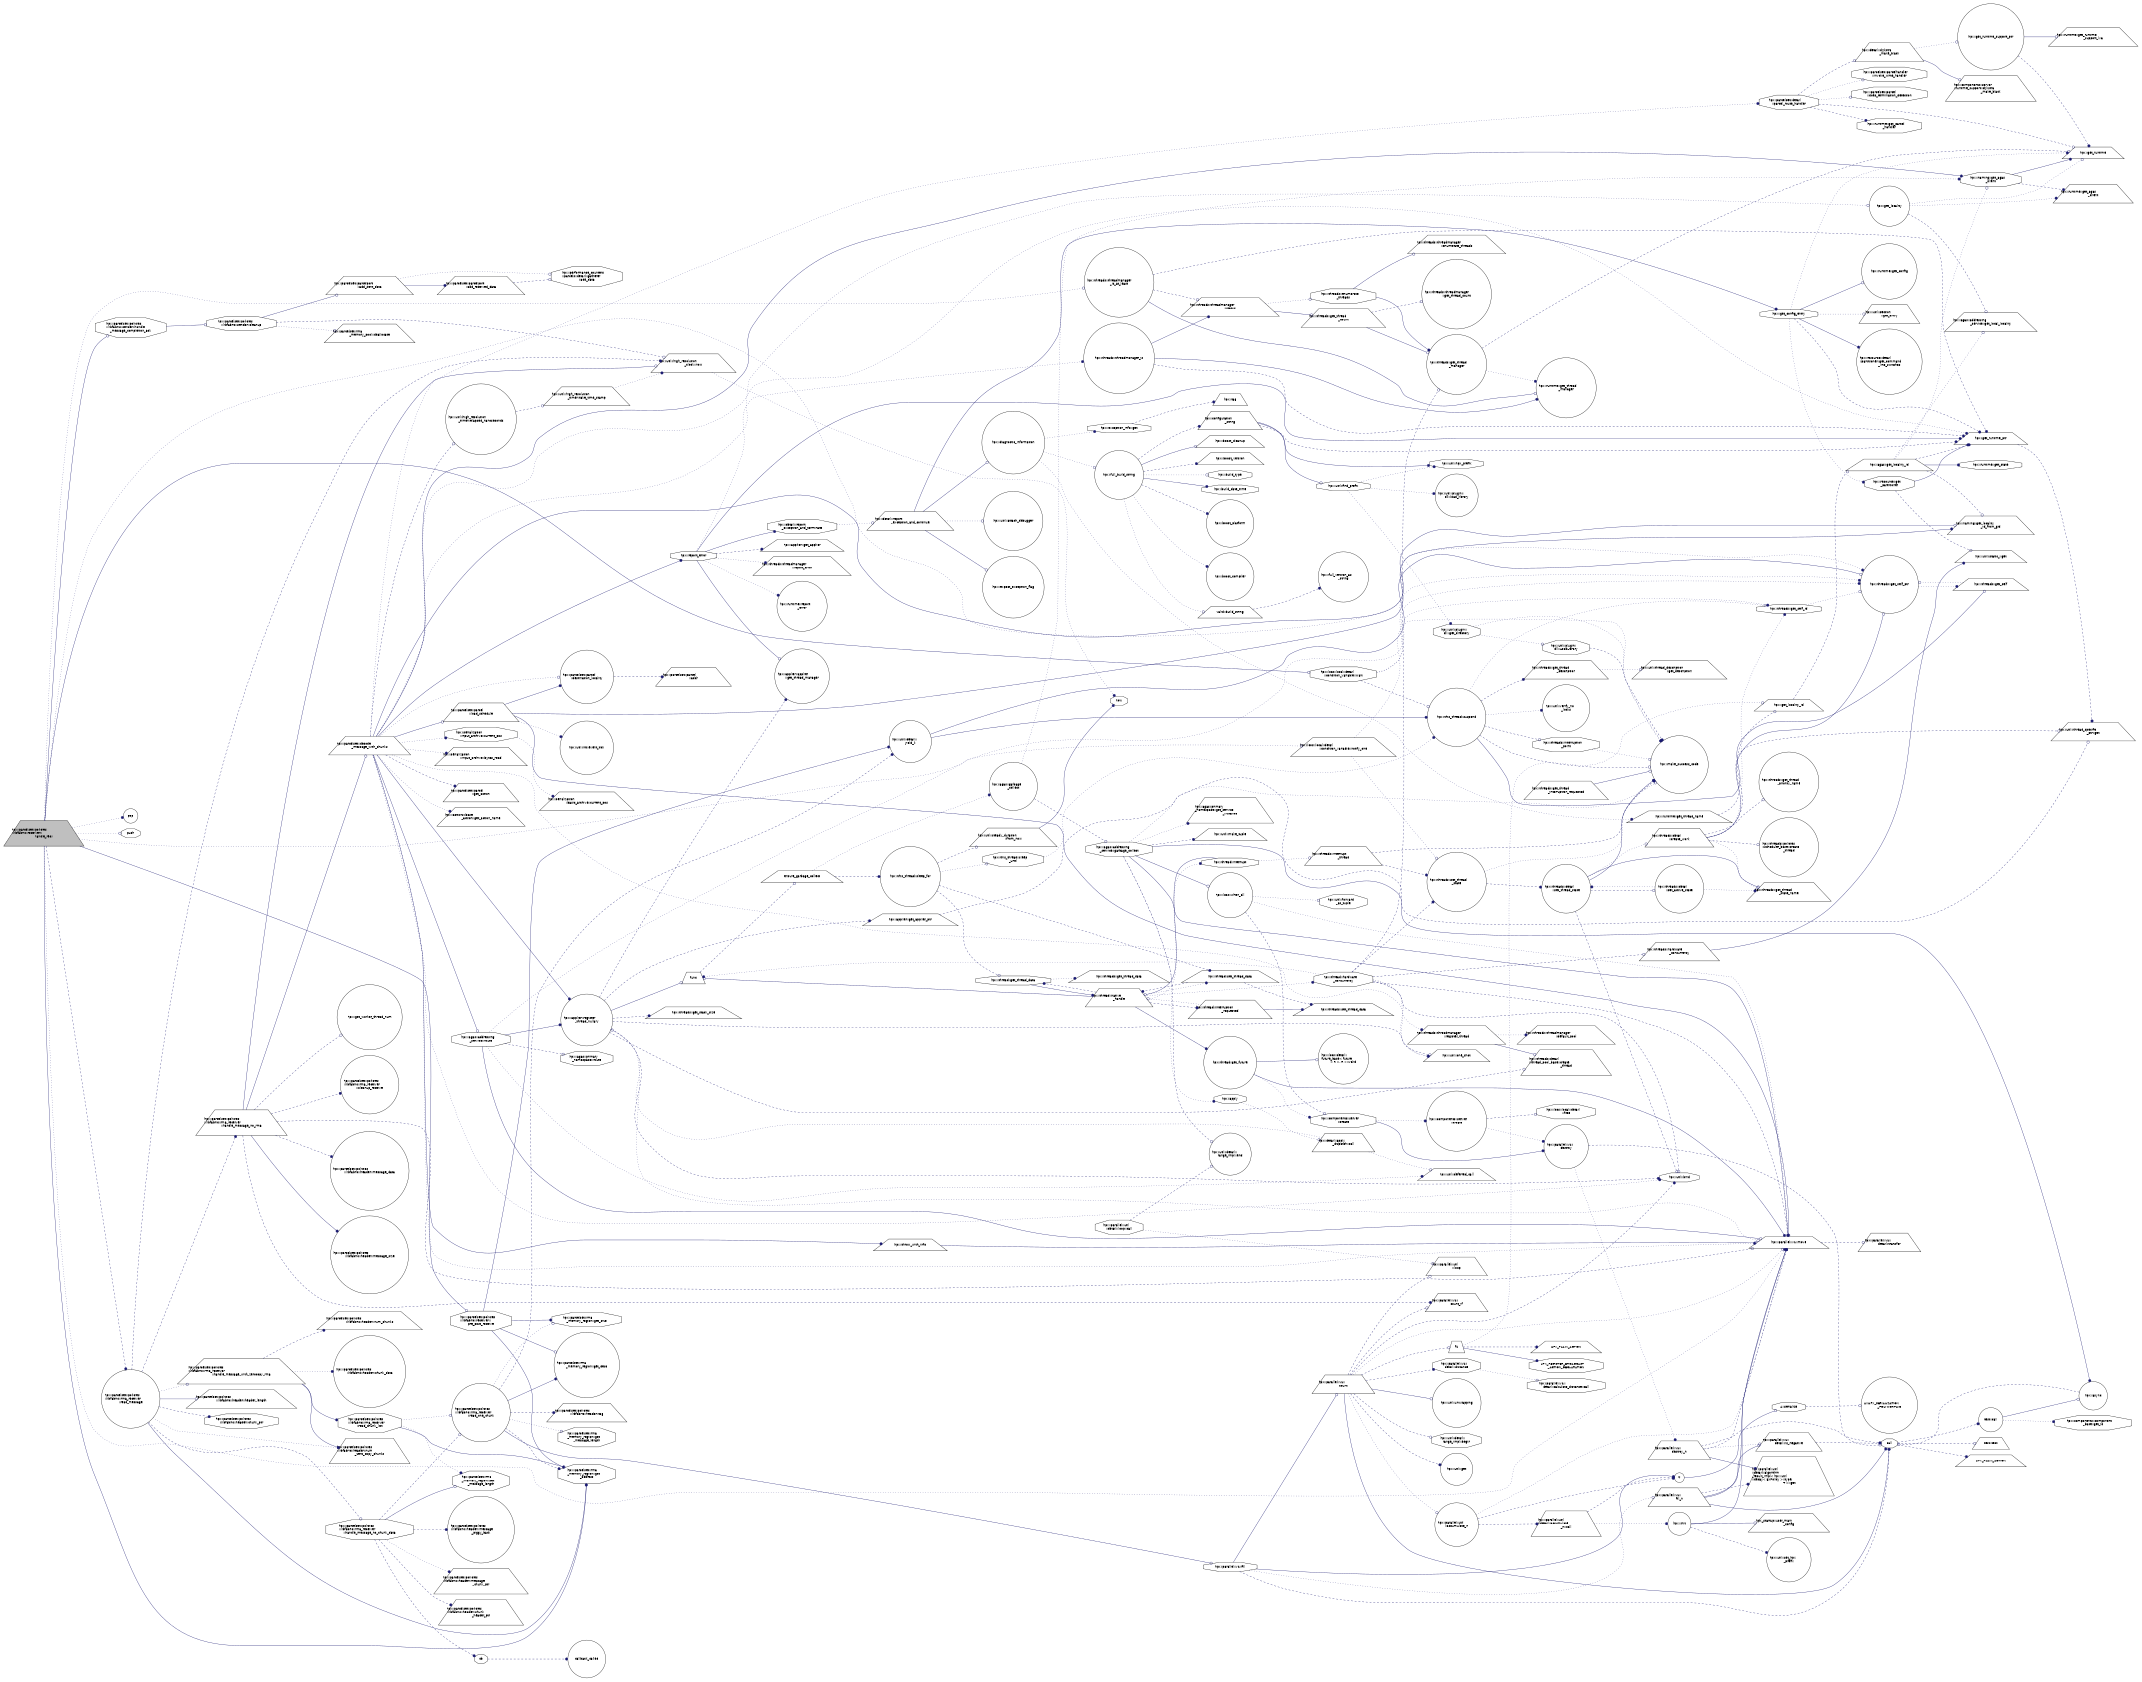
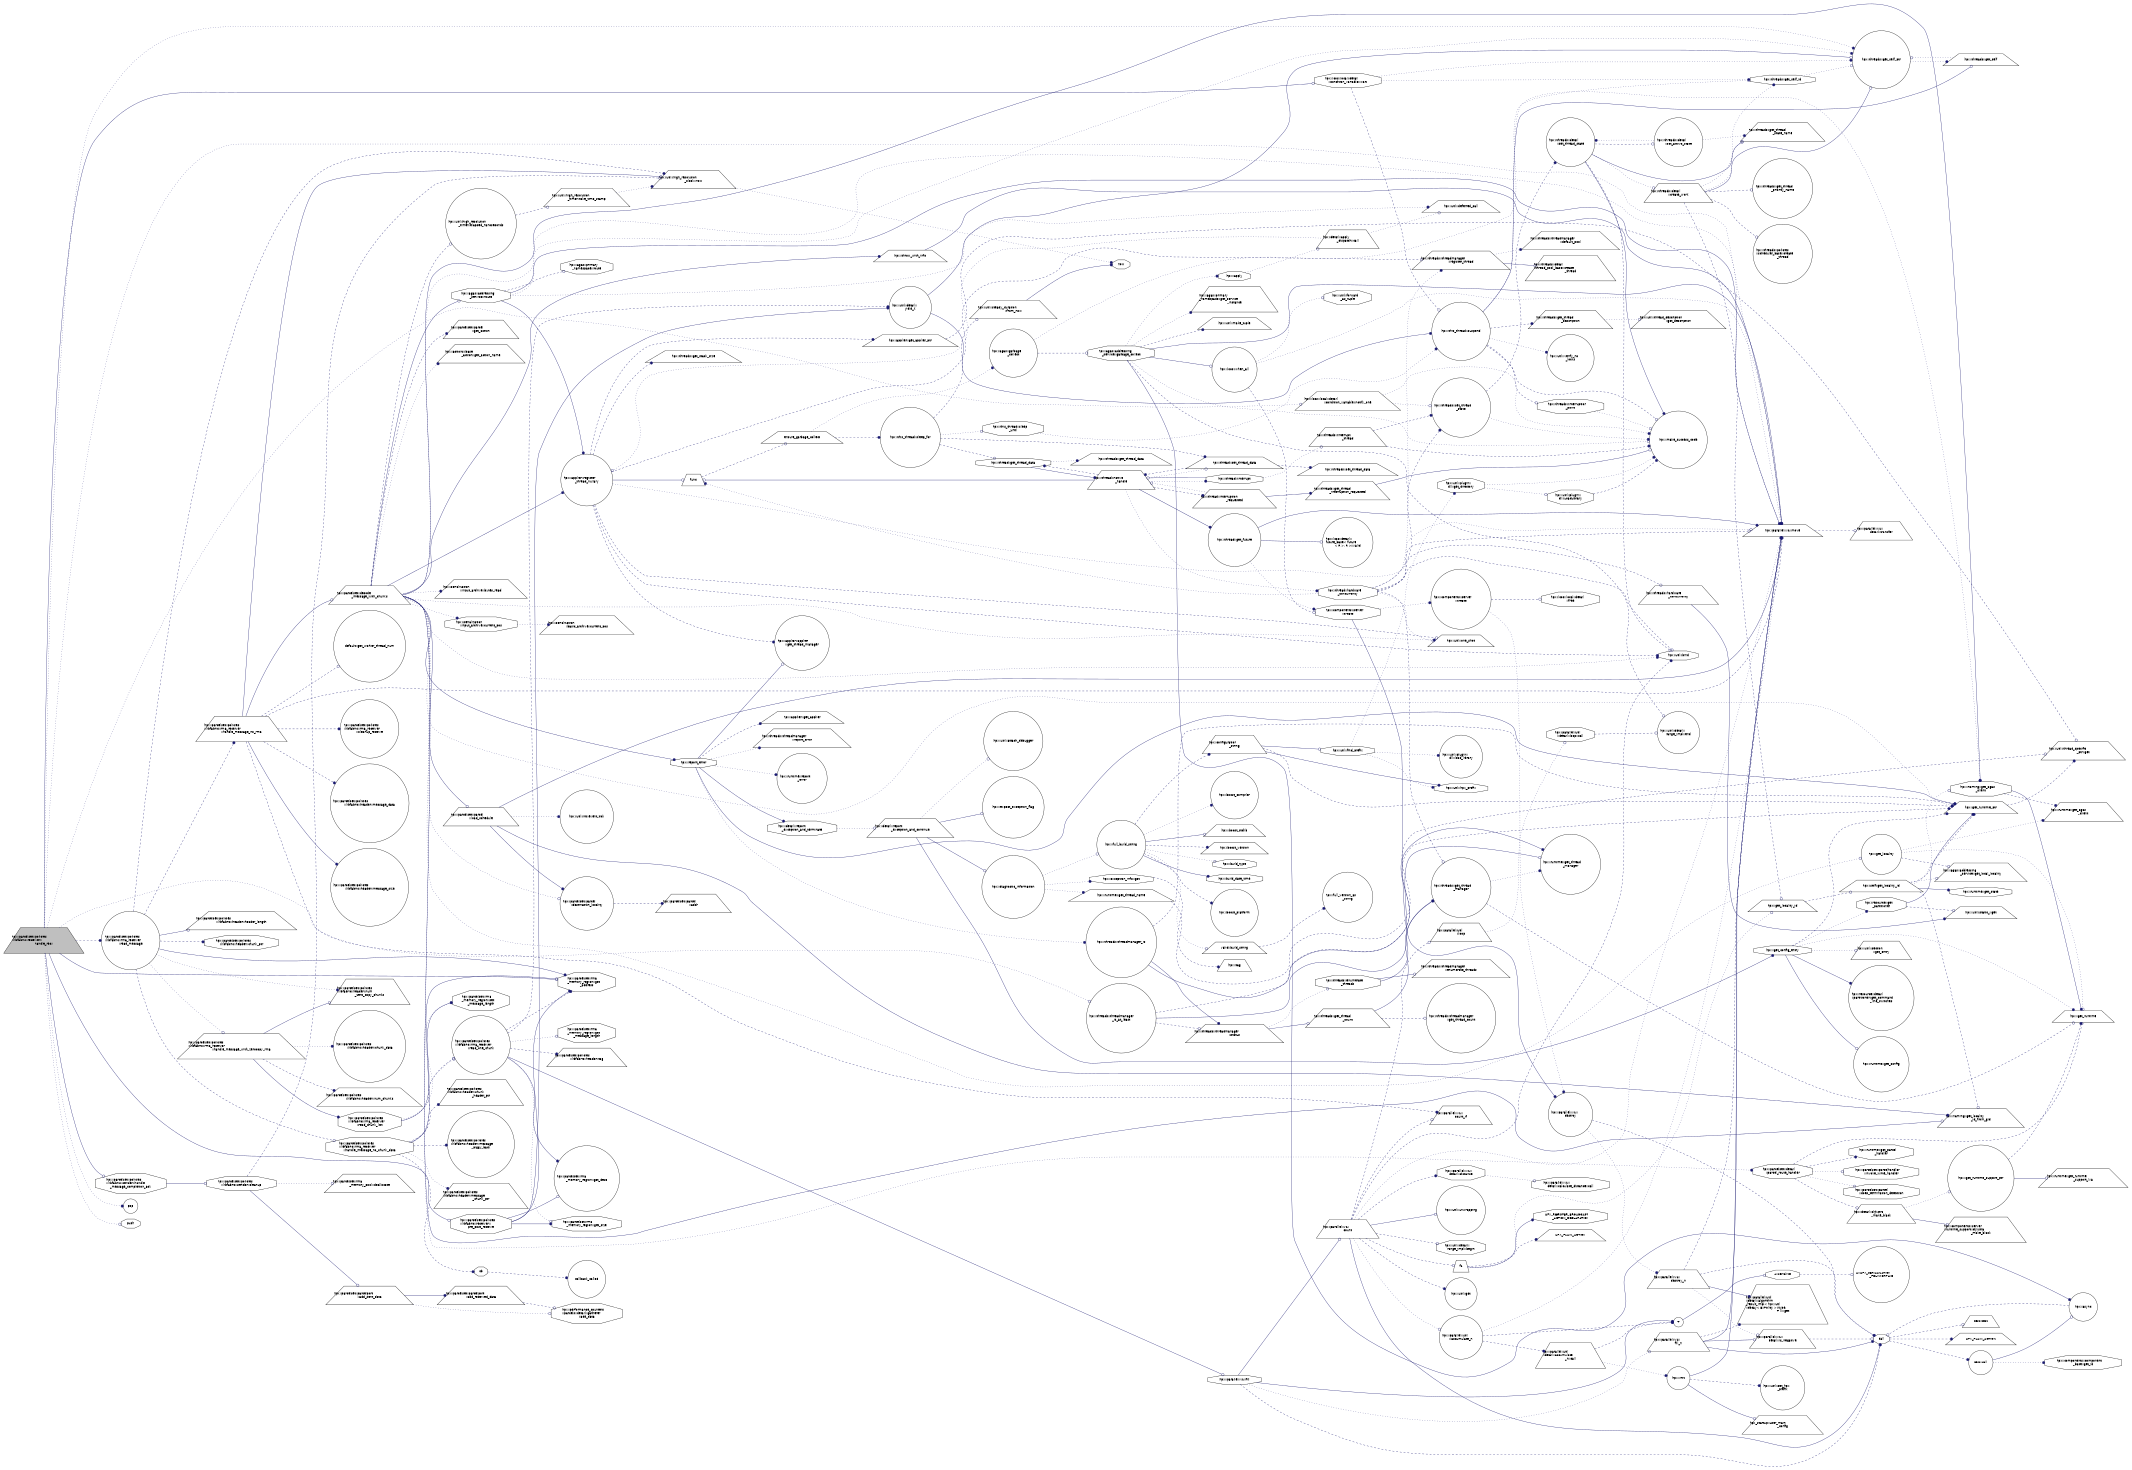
(1230, 441) -> (1235, 831)
(1889, 465) -> (1881, 886)
(1175, 989) -> (1173, 474)
(1280, 1010) -> (1289, 495)
(370, 1017) -> (370, 646)
(1059, 1112) -> (981, 288)
(1294, 1248) -> (1523, 826)
